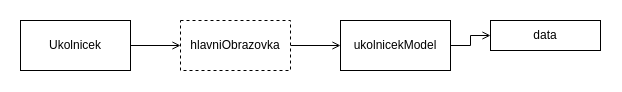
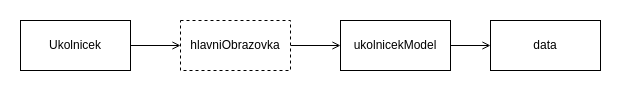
(546, 36) -> (546, 46)
